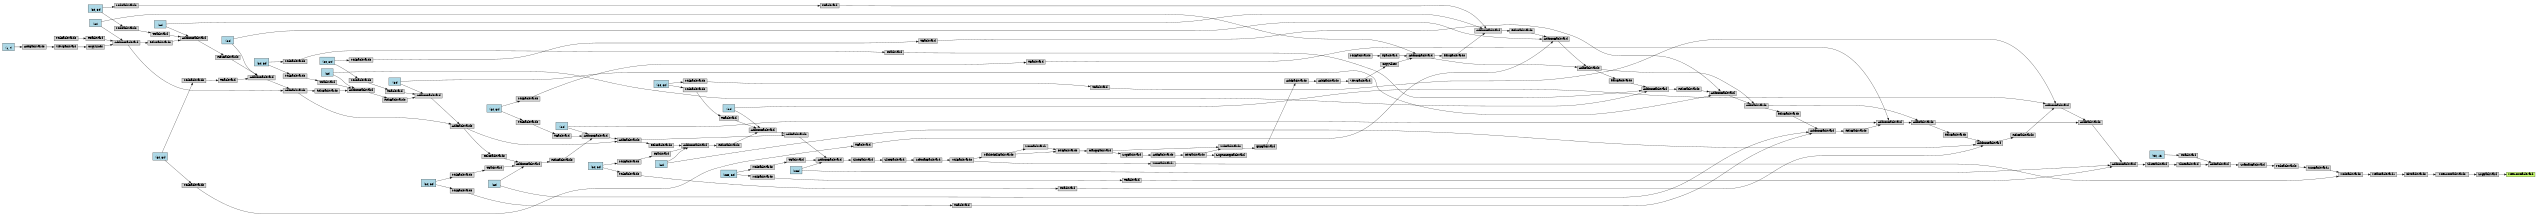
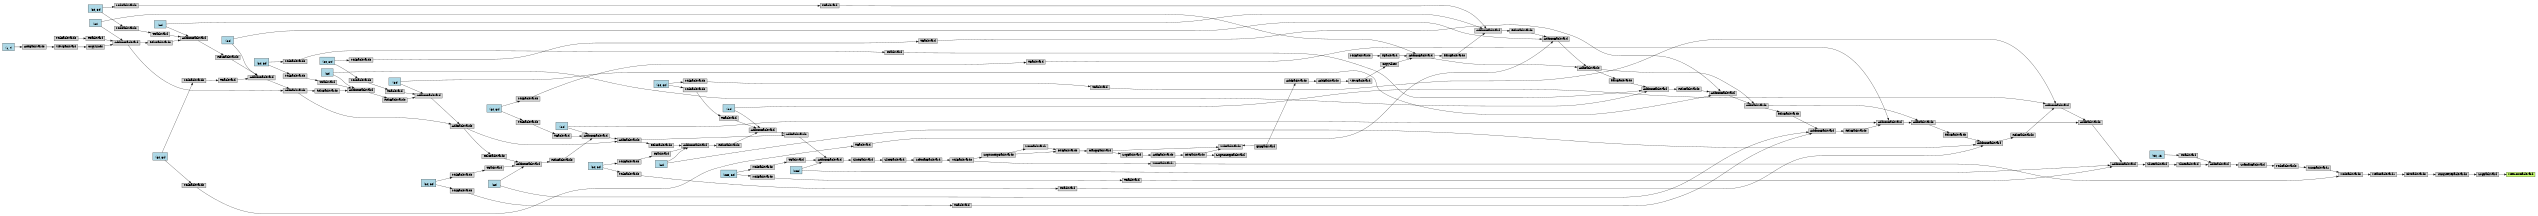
(1247, 148) -> (1250, 145)
(999, 155) -> (999, 155)
(2452, 174) -> (2452, 174)
